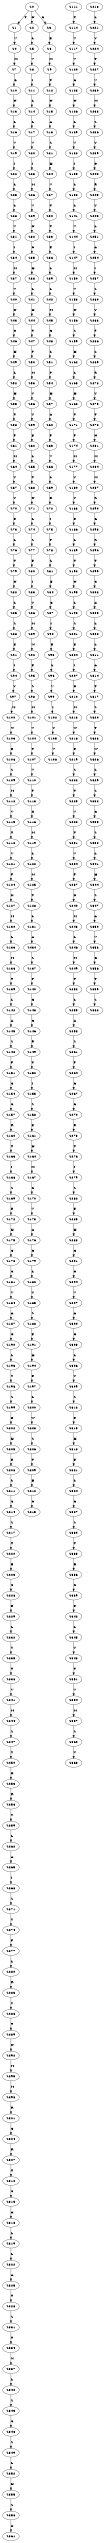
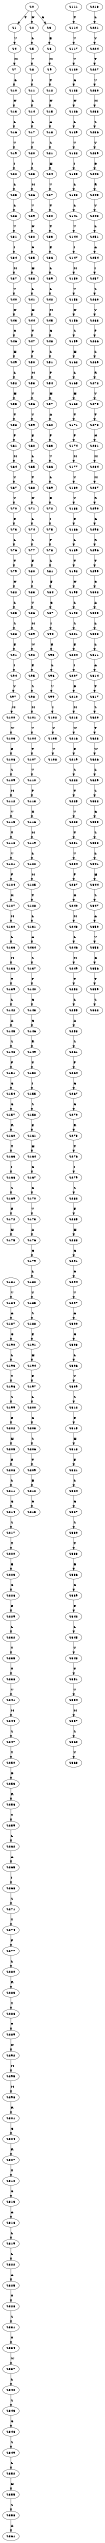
(33, 1167) -> (33, 1167)
(11, 1261) -> none
(33, 1418) -> (33, 1418)
